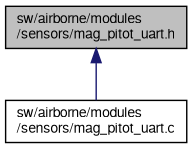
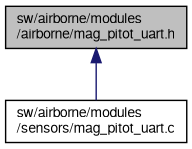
(96, 27) -> (96, 27)
